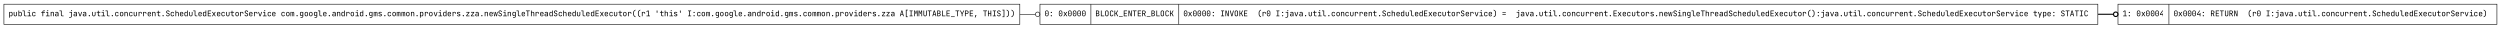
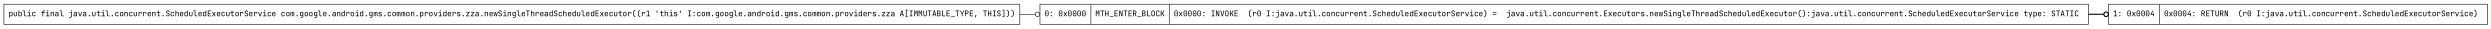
(1135, 14) -> (1130, 14)
